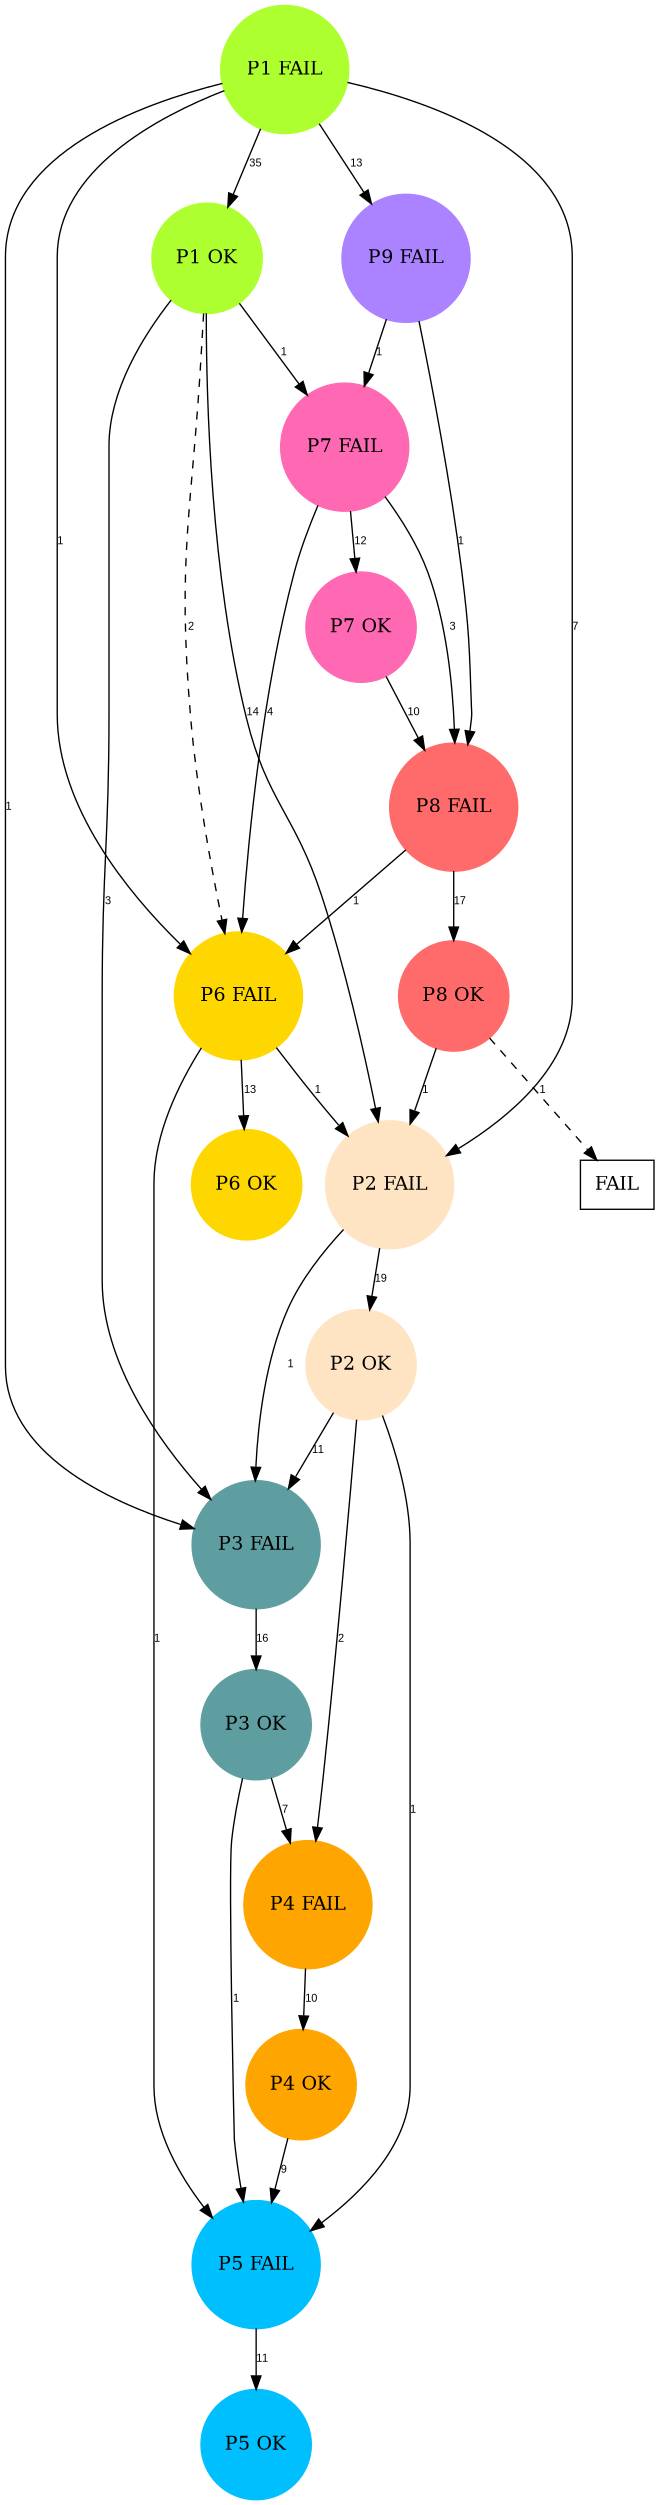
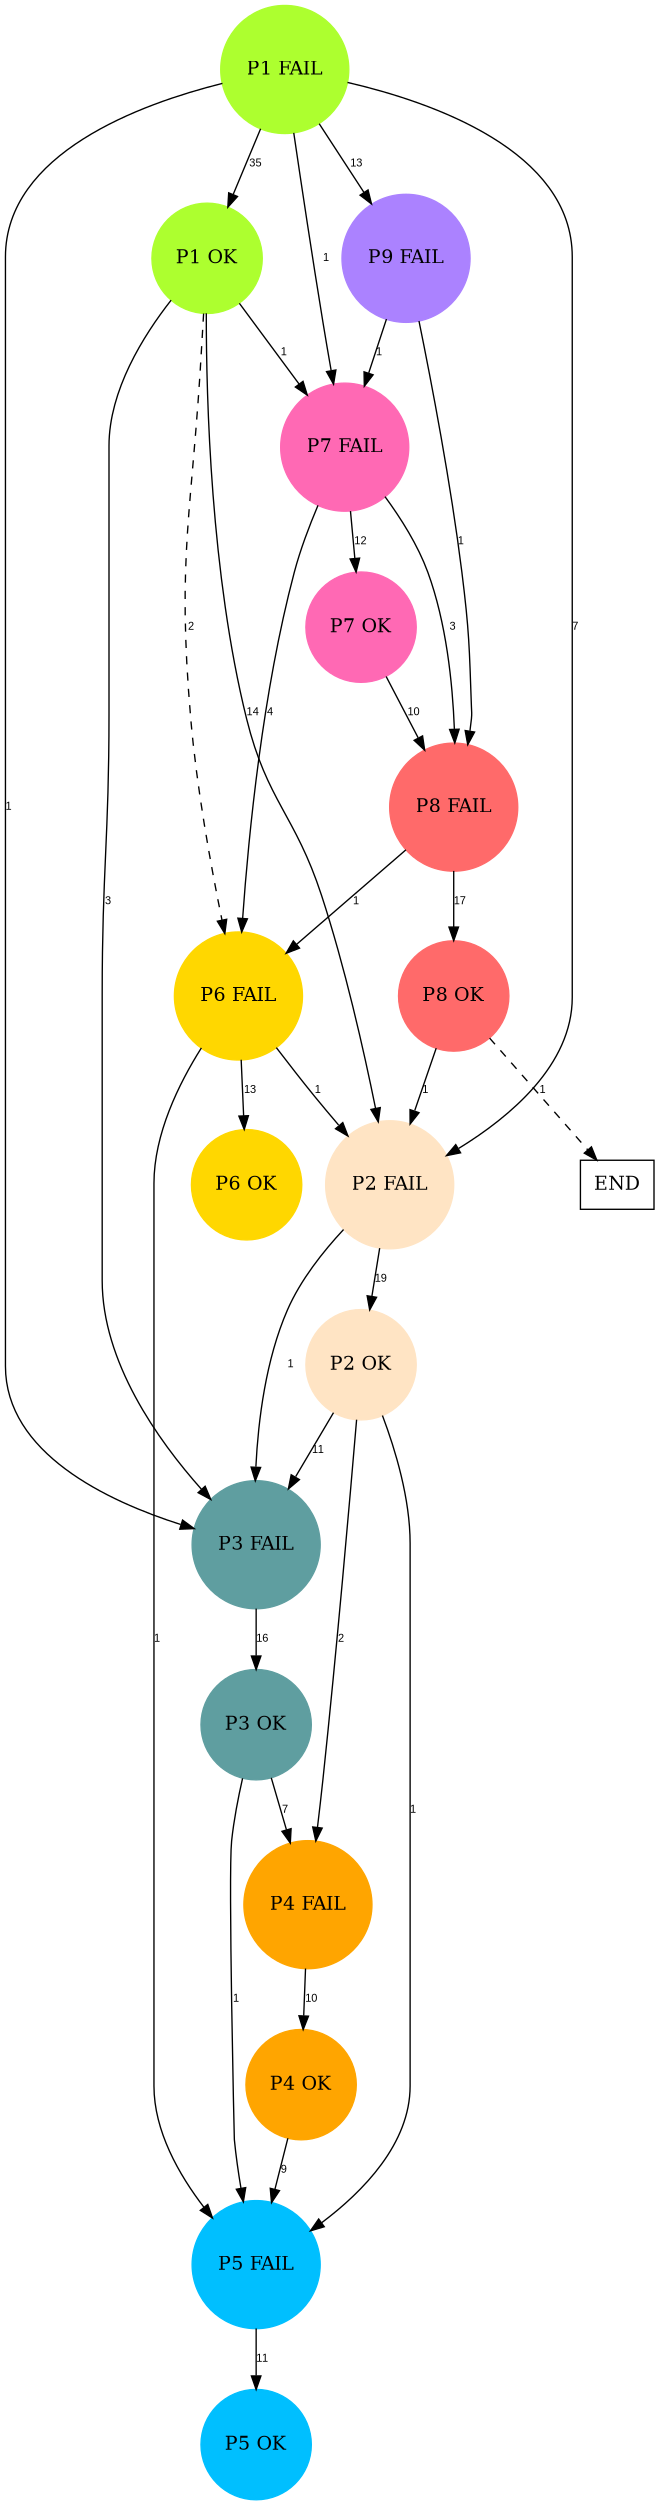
(57, 494) -> (312, 252)
(617, 1185) -> (617, 1185)
